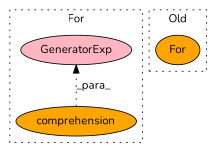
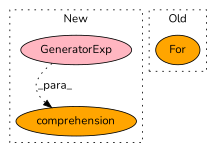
(76, 19) -> (76, 19)
(76, 90) -> (37, 82)
